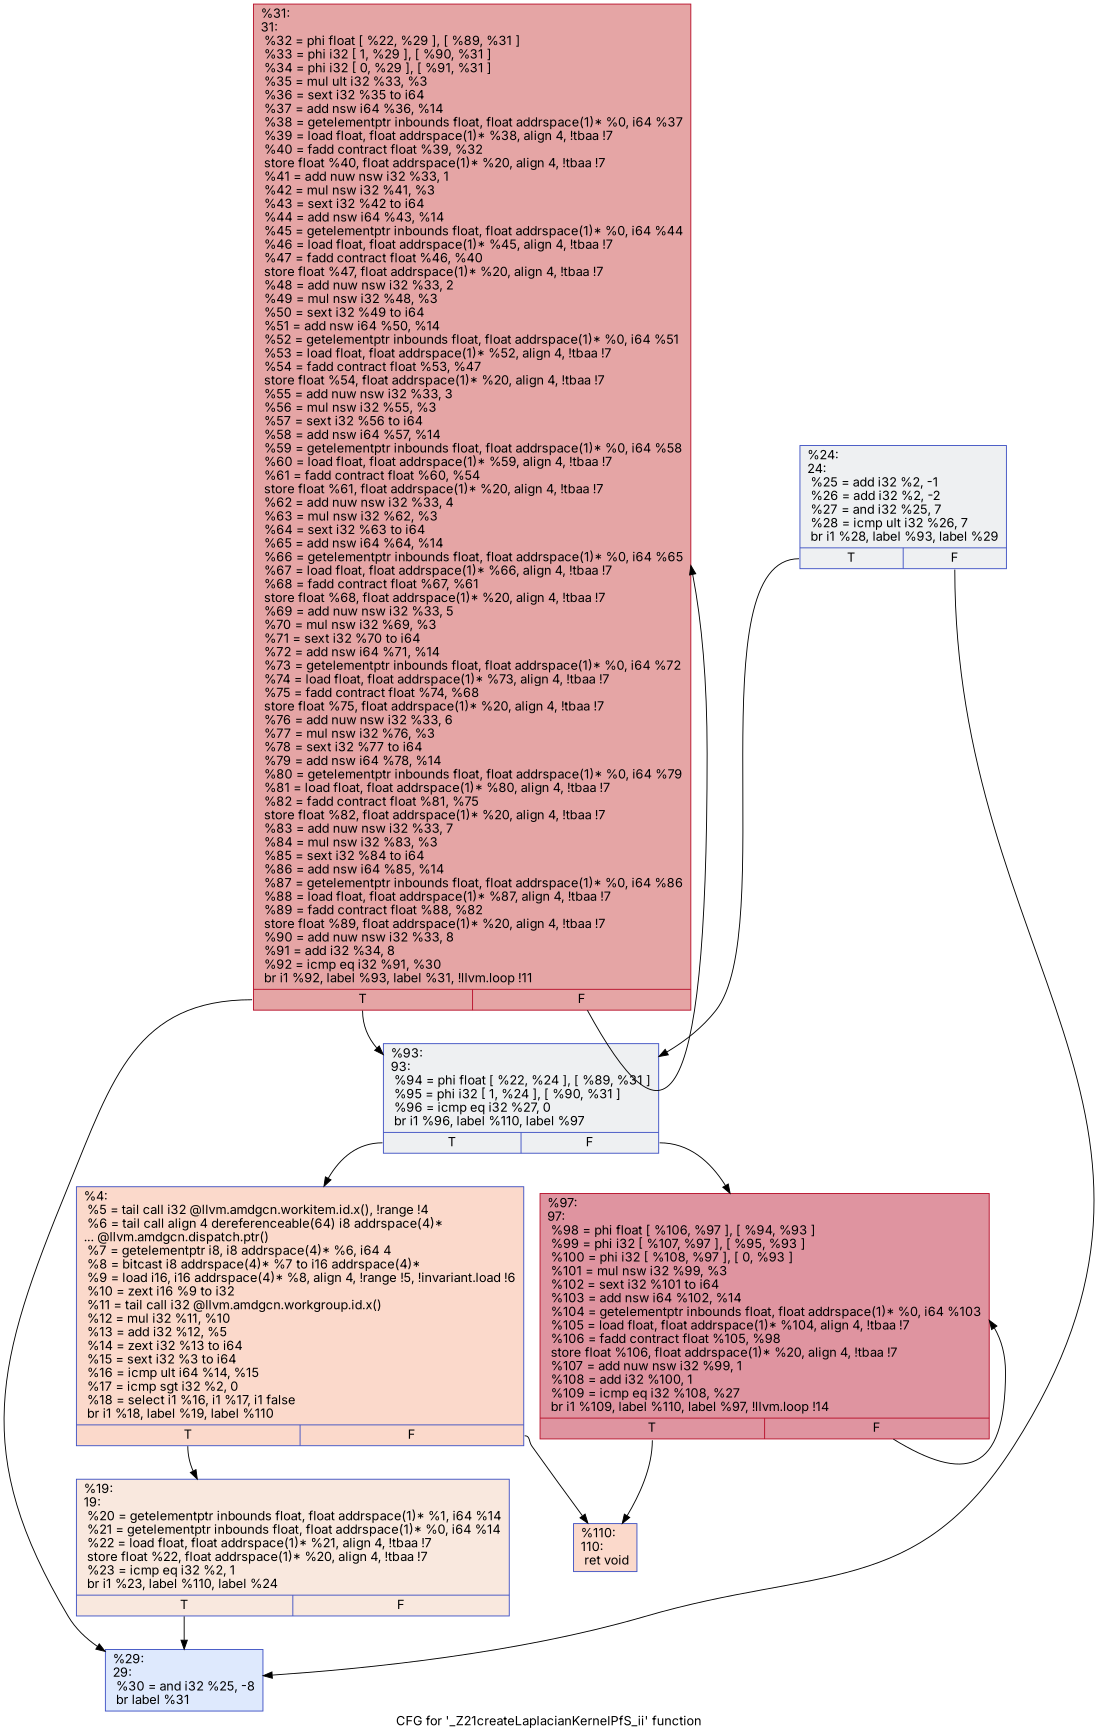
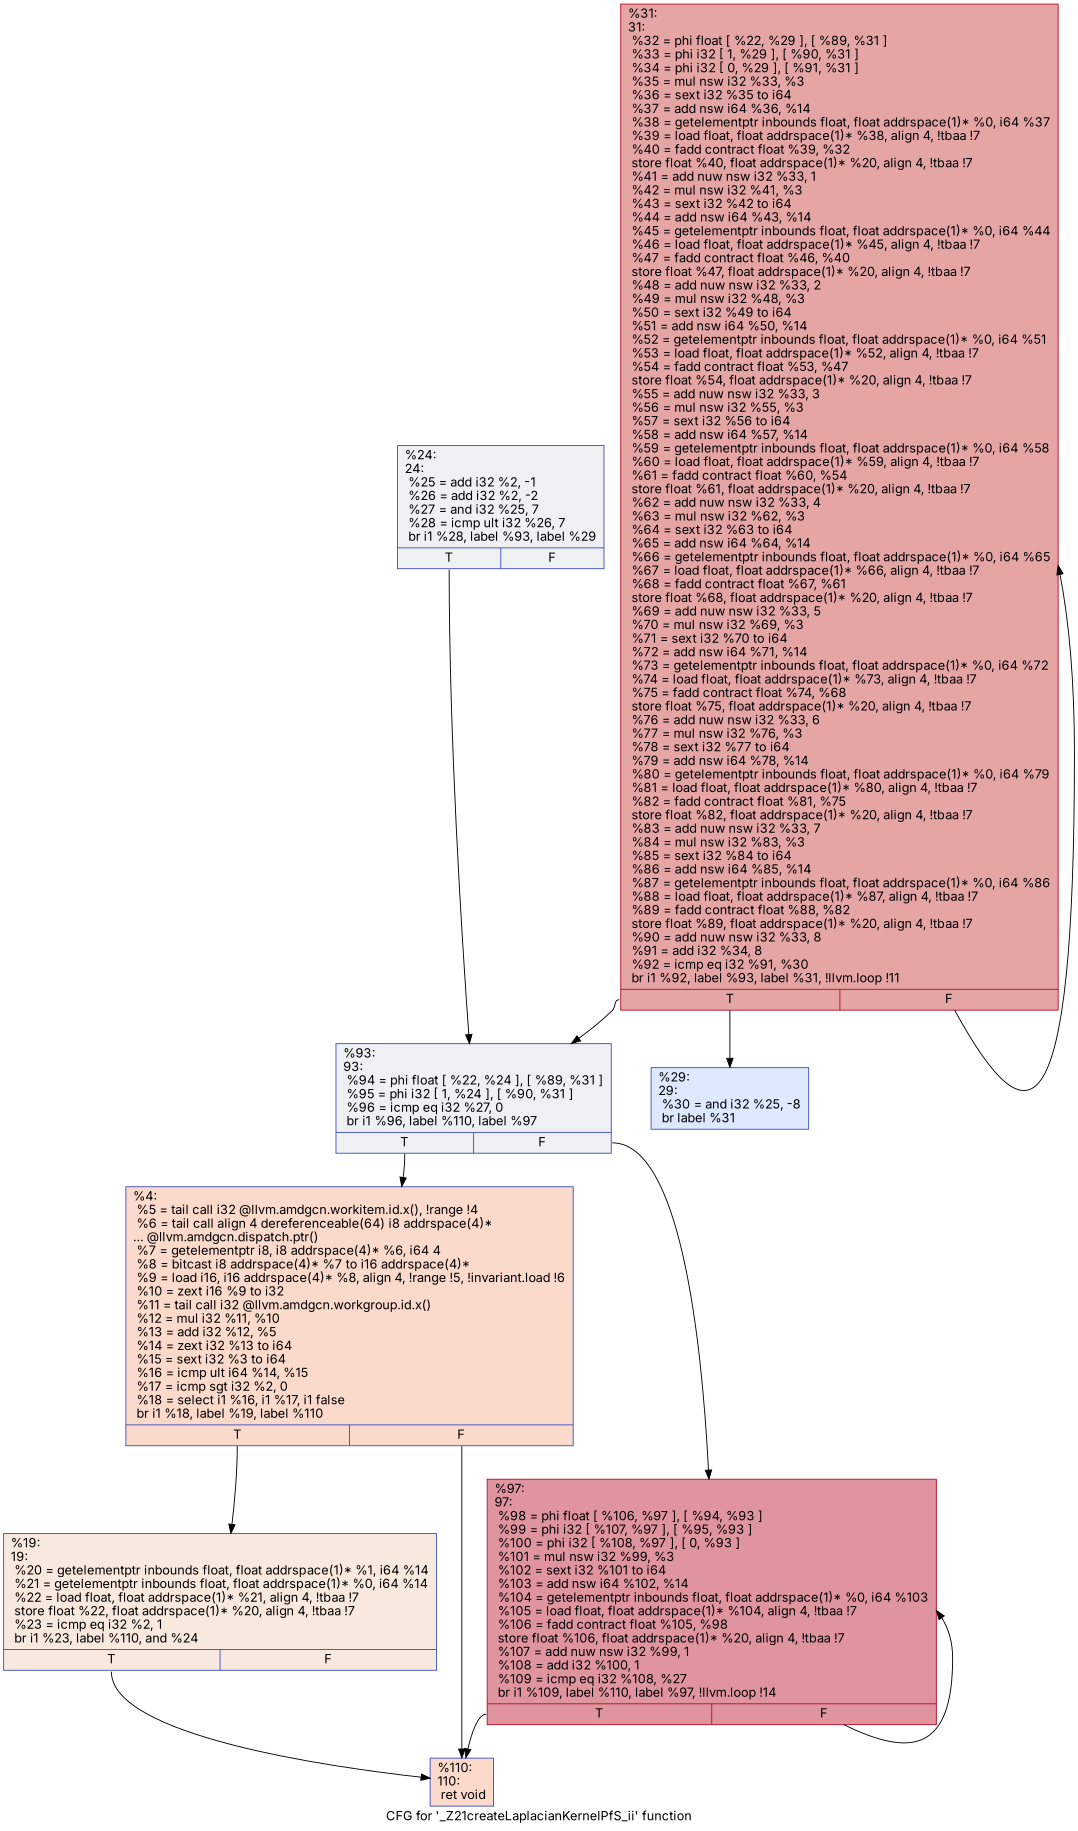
(344, 82) -> (717, 82)
(1039, 1396) -> none
(181, 1584) -> (105, 1639)
(184, 1628) -> (254, 1750)
